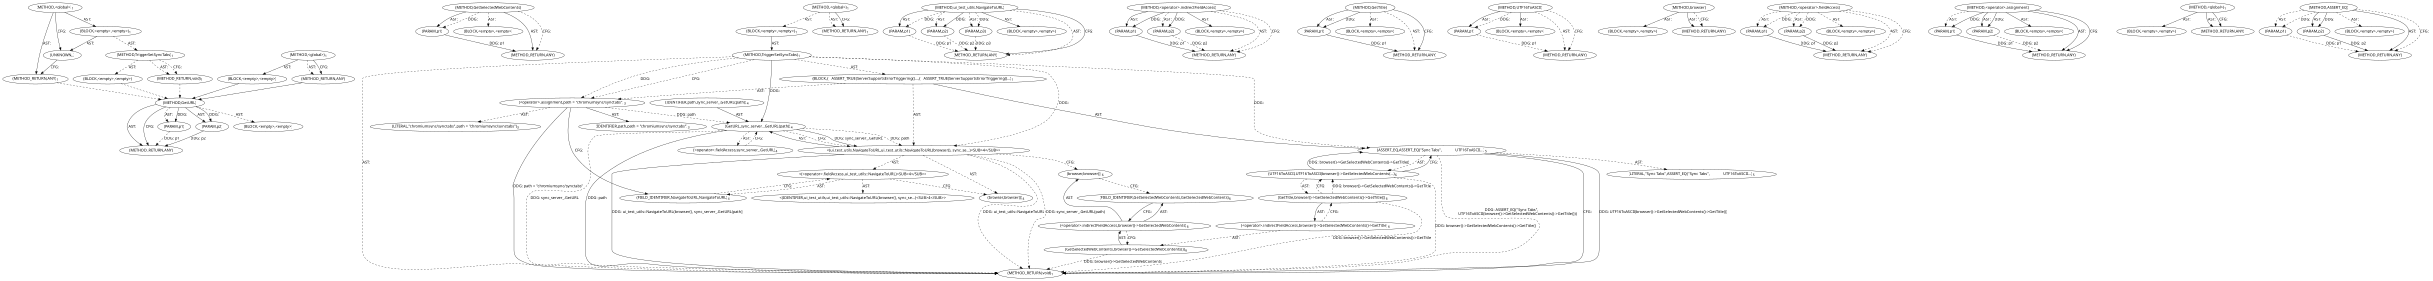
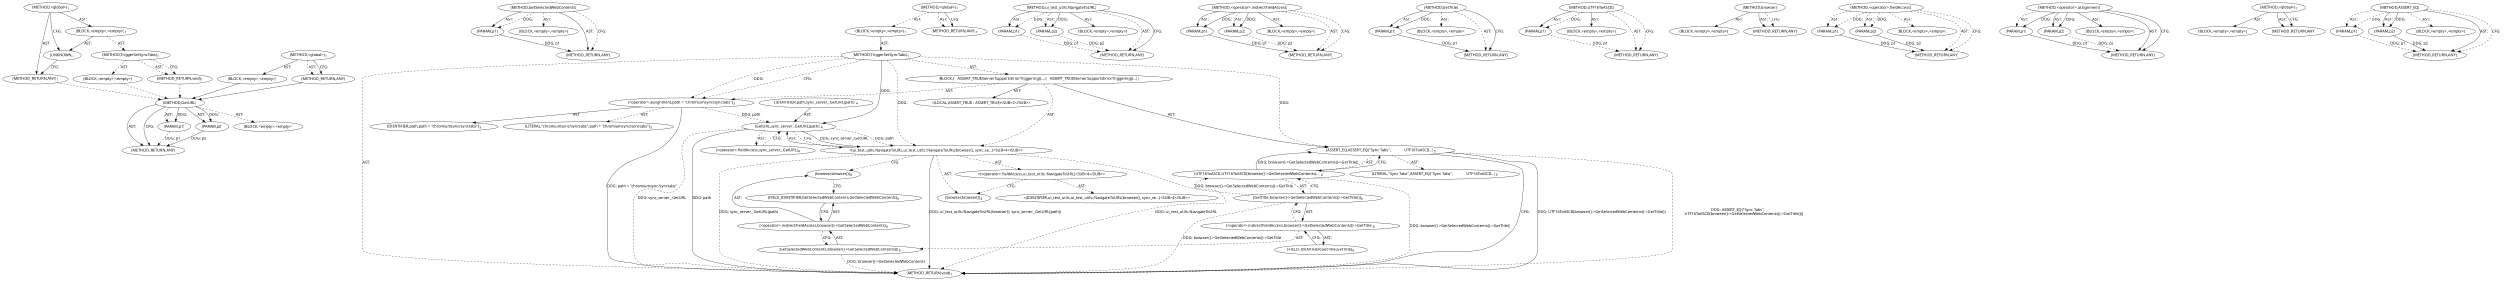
(976, 31) -> none
none -> (981, 103)
(683, 198) -> none
none -> (1321, 250)
